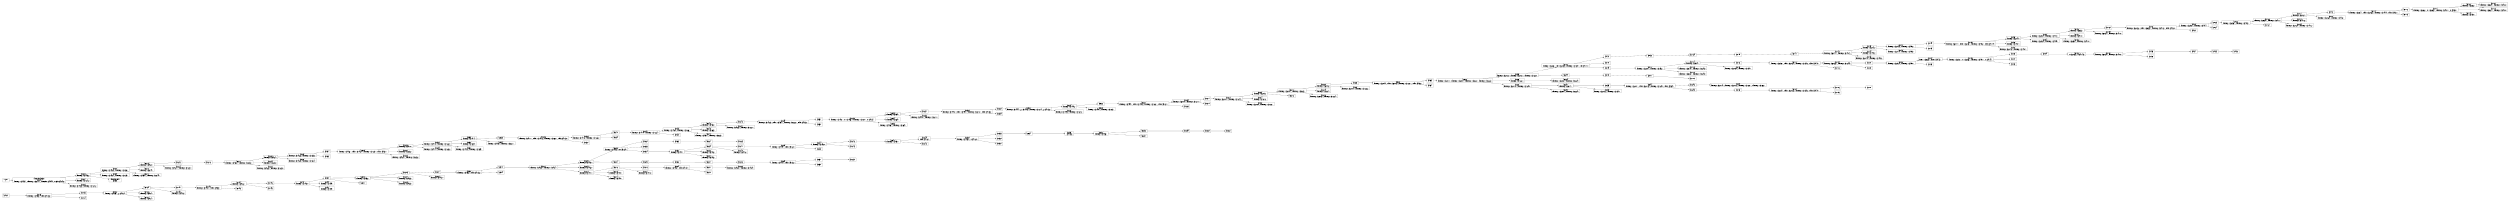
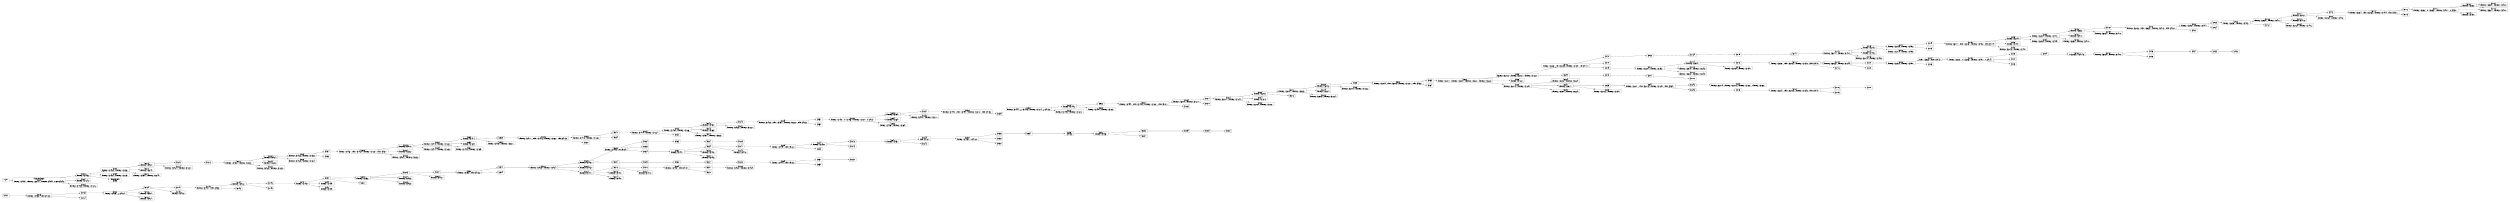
(1538, 80) -> (1541, 83)
(999, 109) -> none
